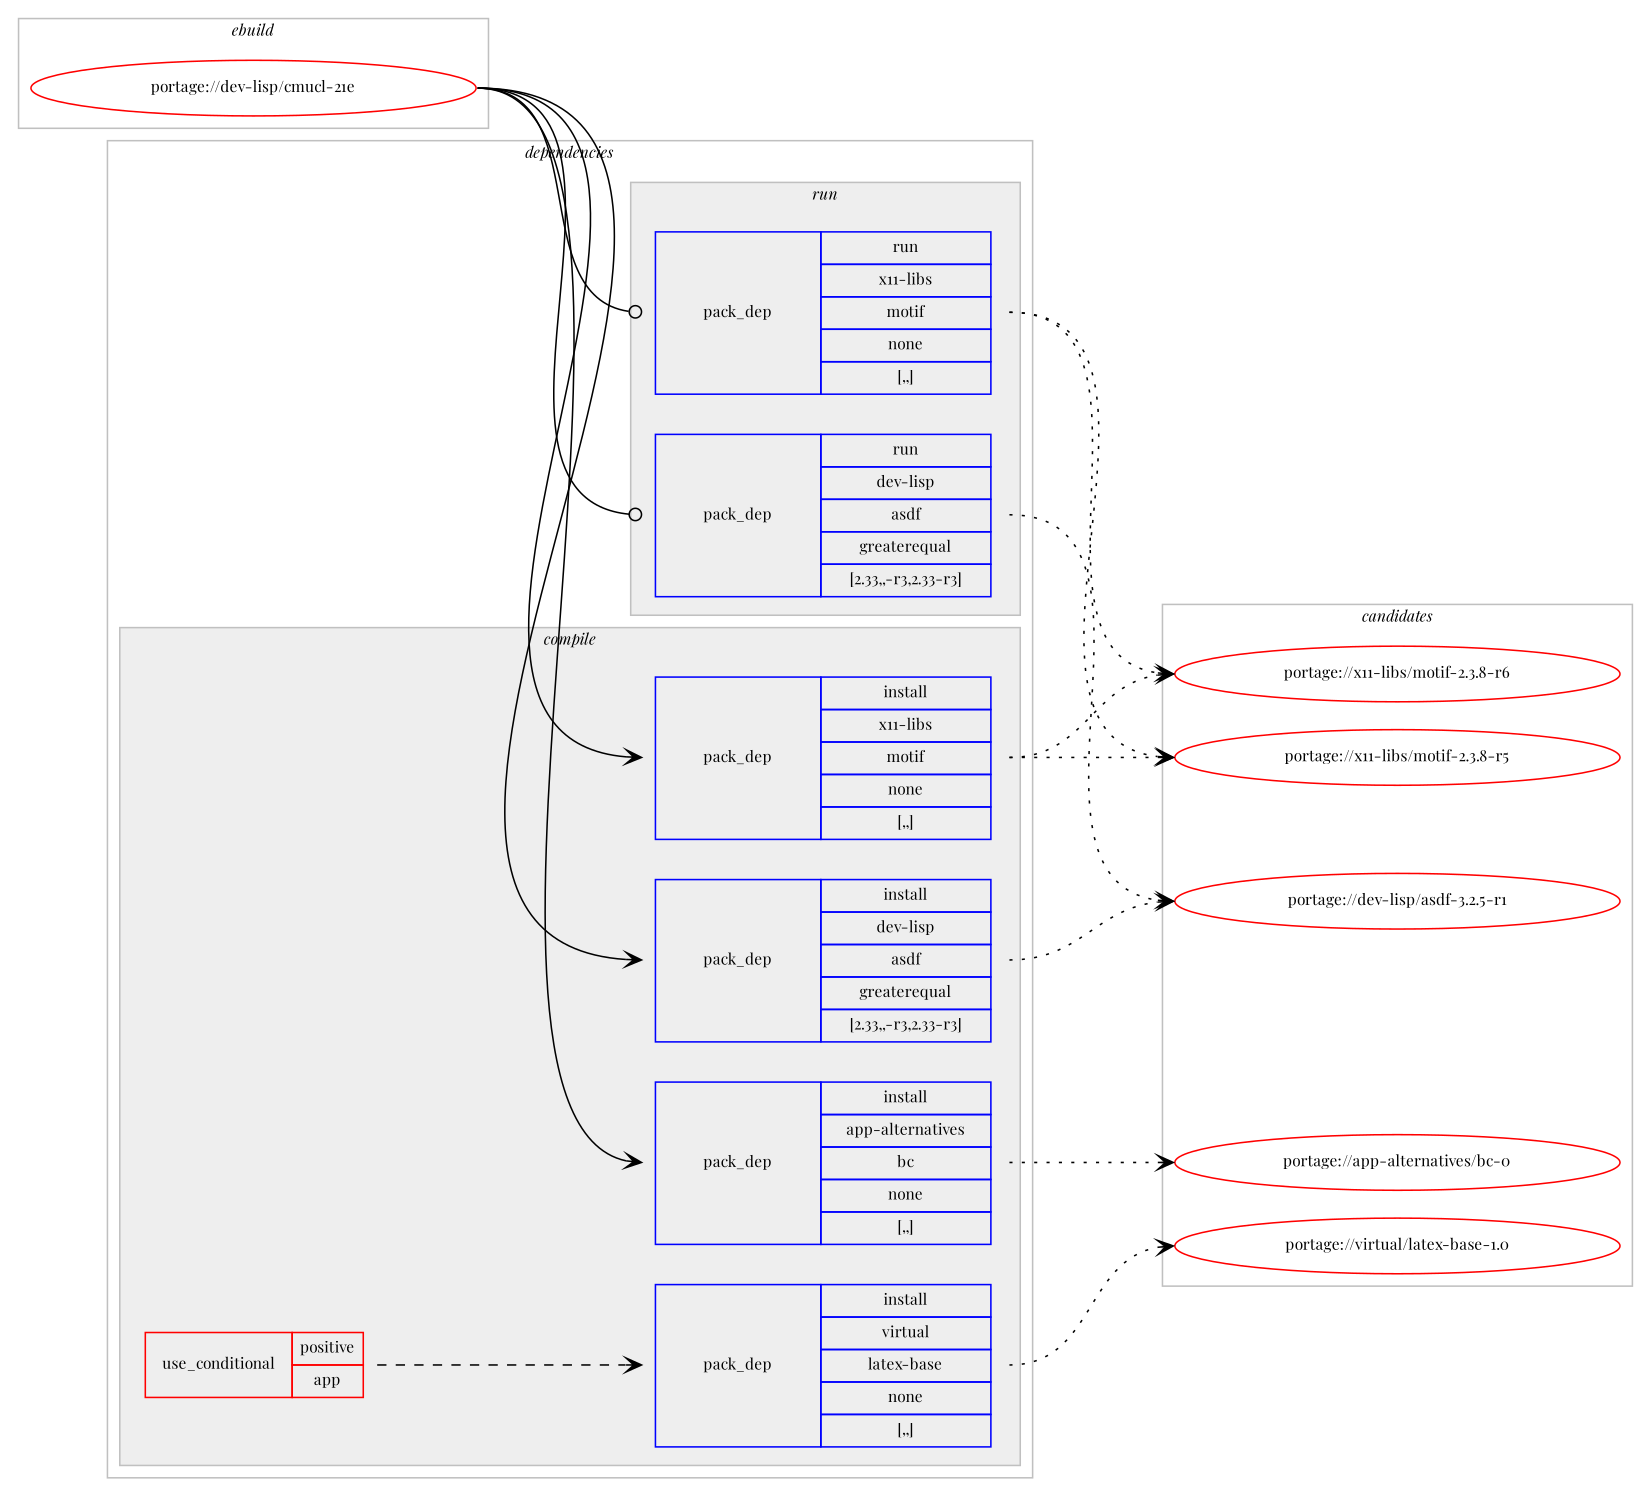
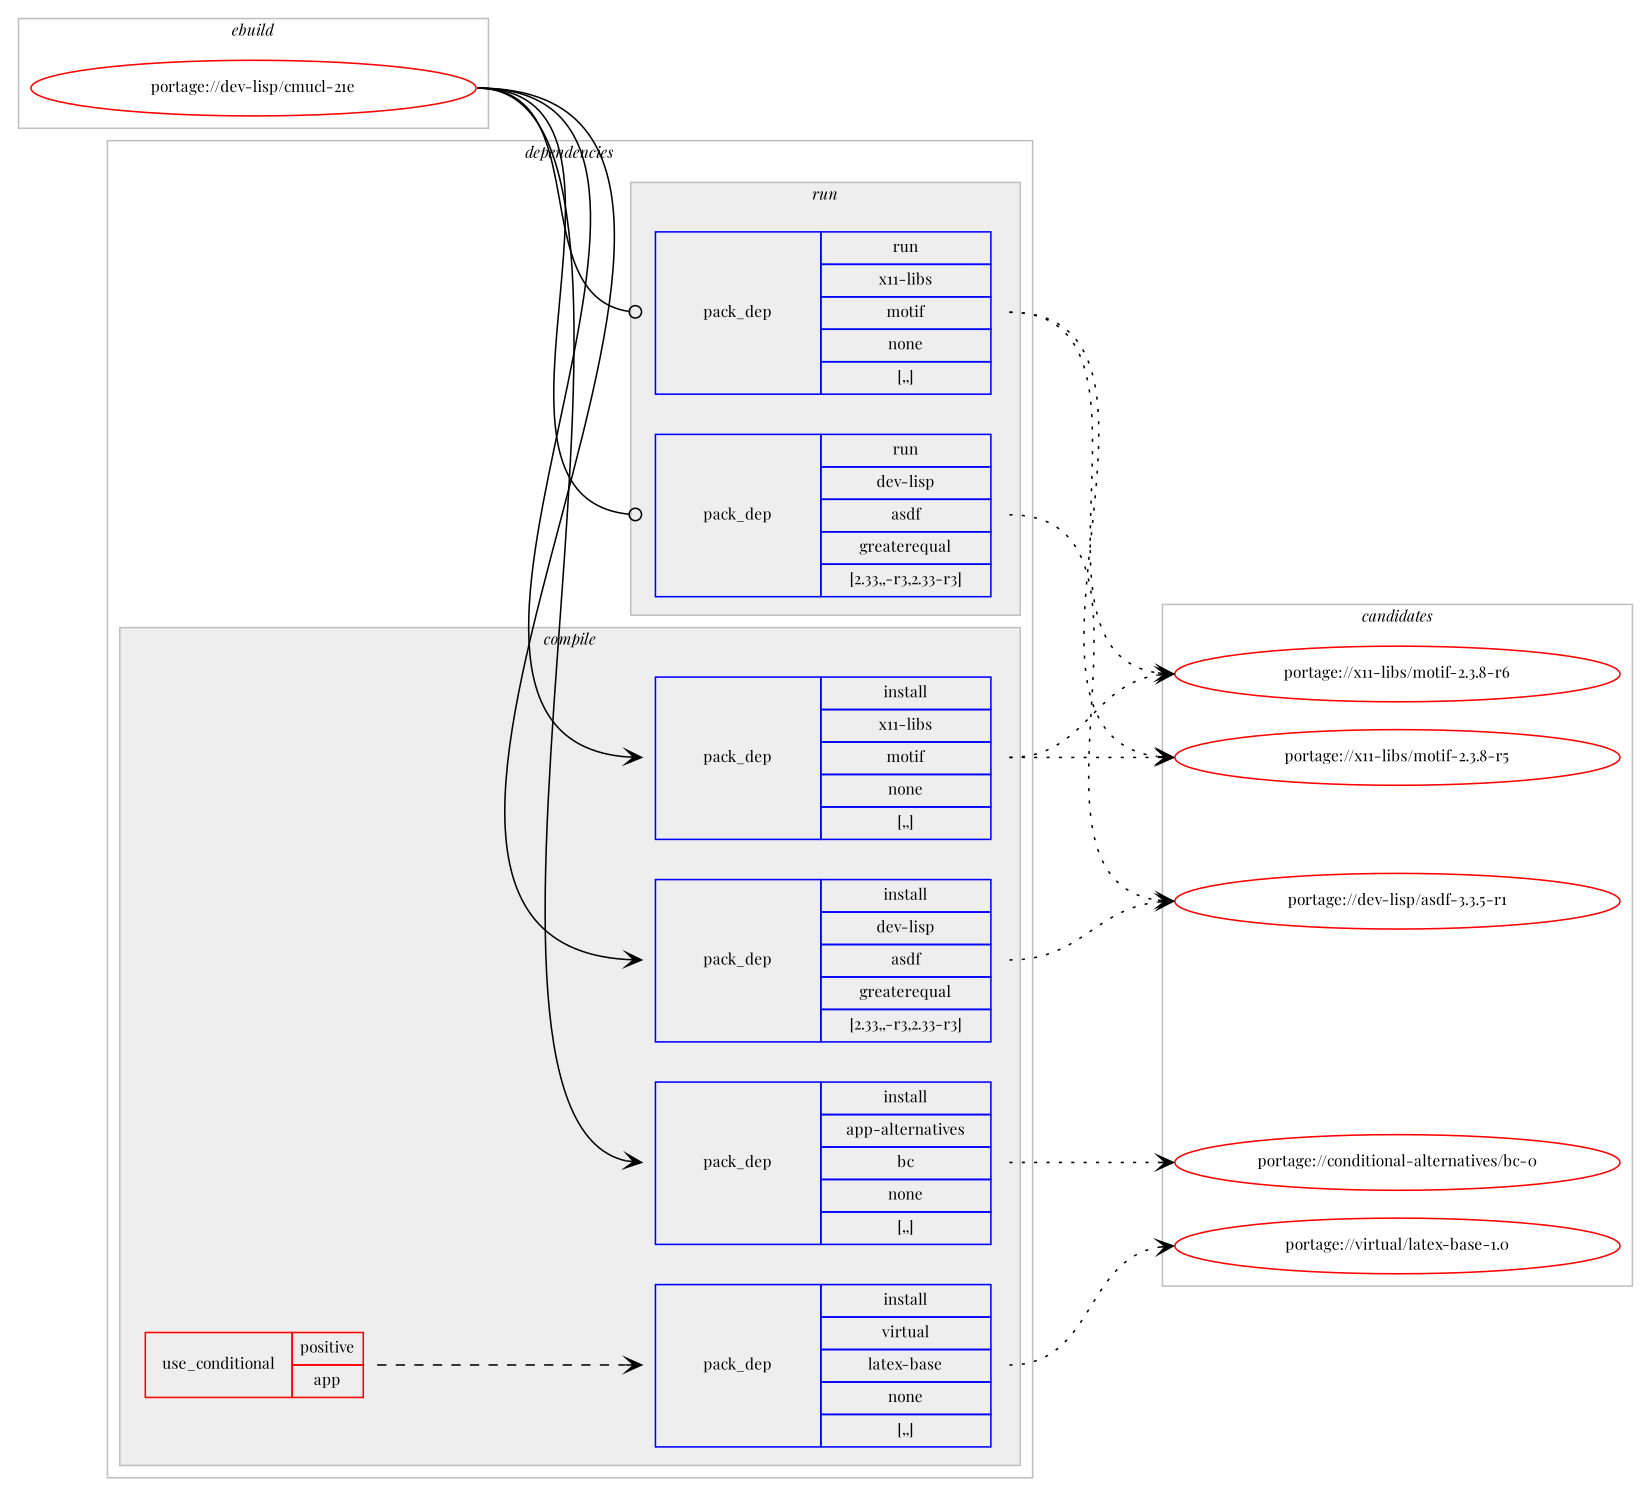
(1397, 901) -> (1397, 901)
(1397, 1162) -> (1397, 1162)
